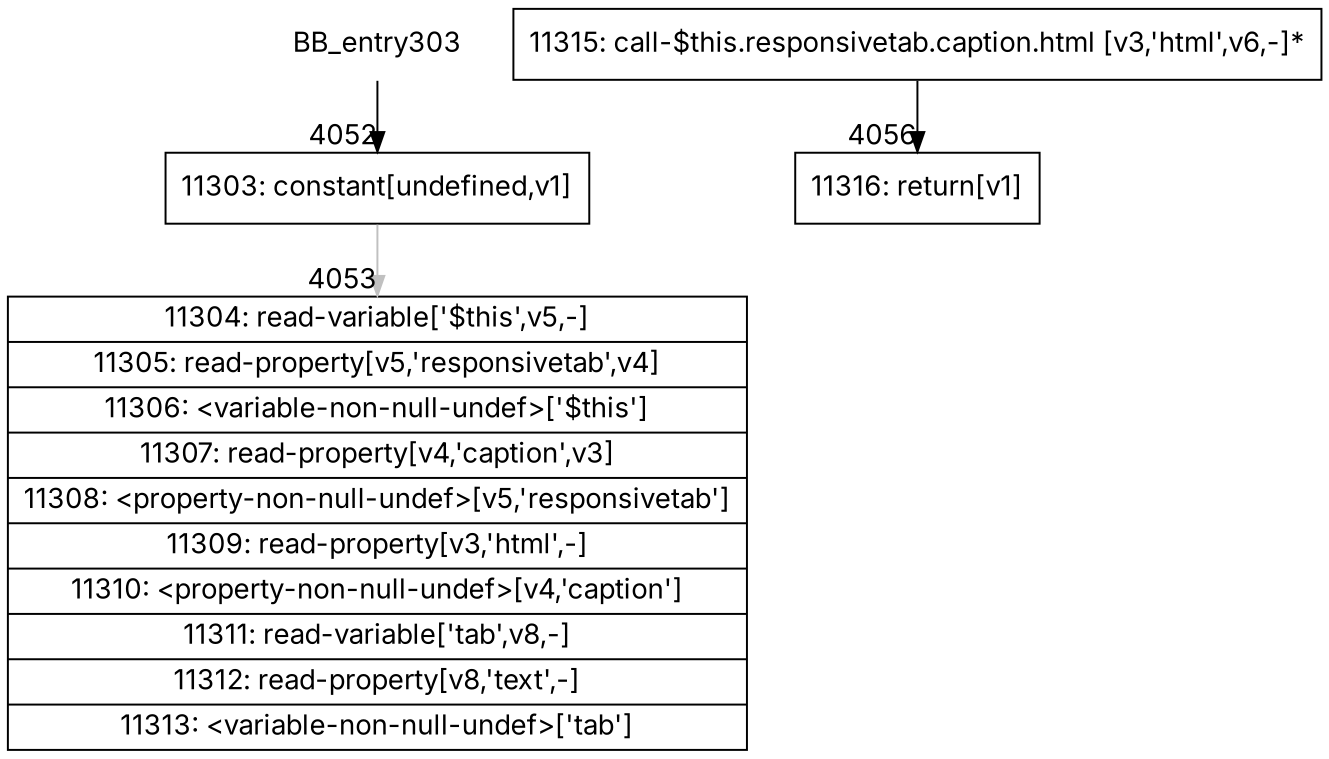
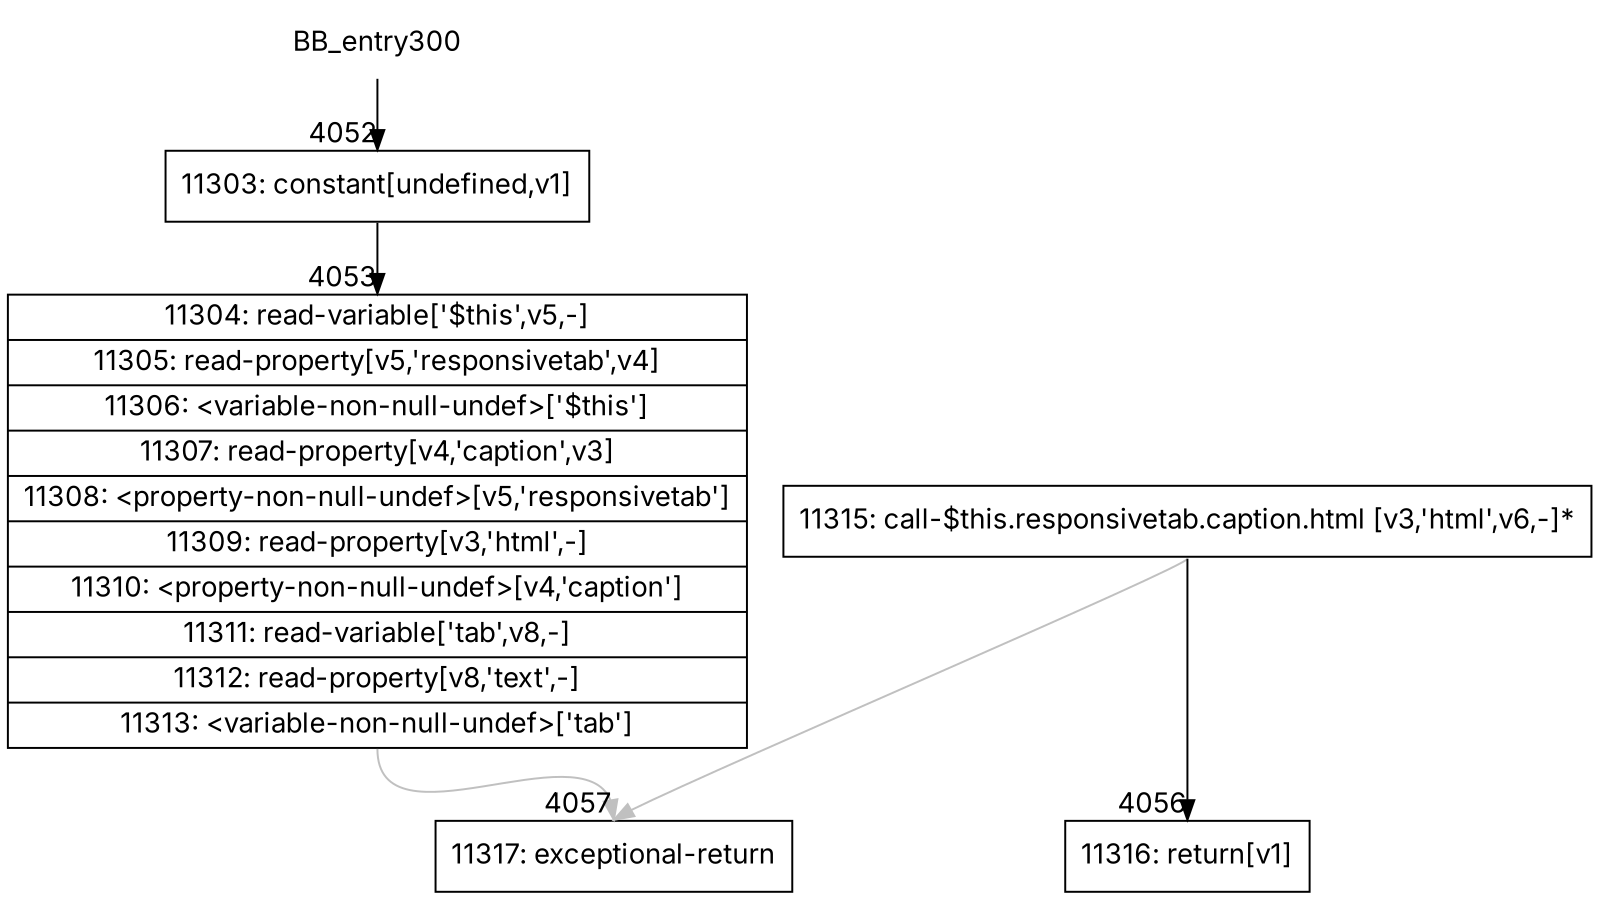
(377, 44) -> (377, 43)
(377, 250) -> (377, 248)
none -> (614, 856)
